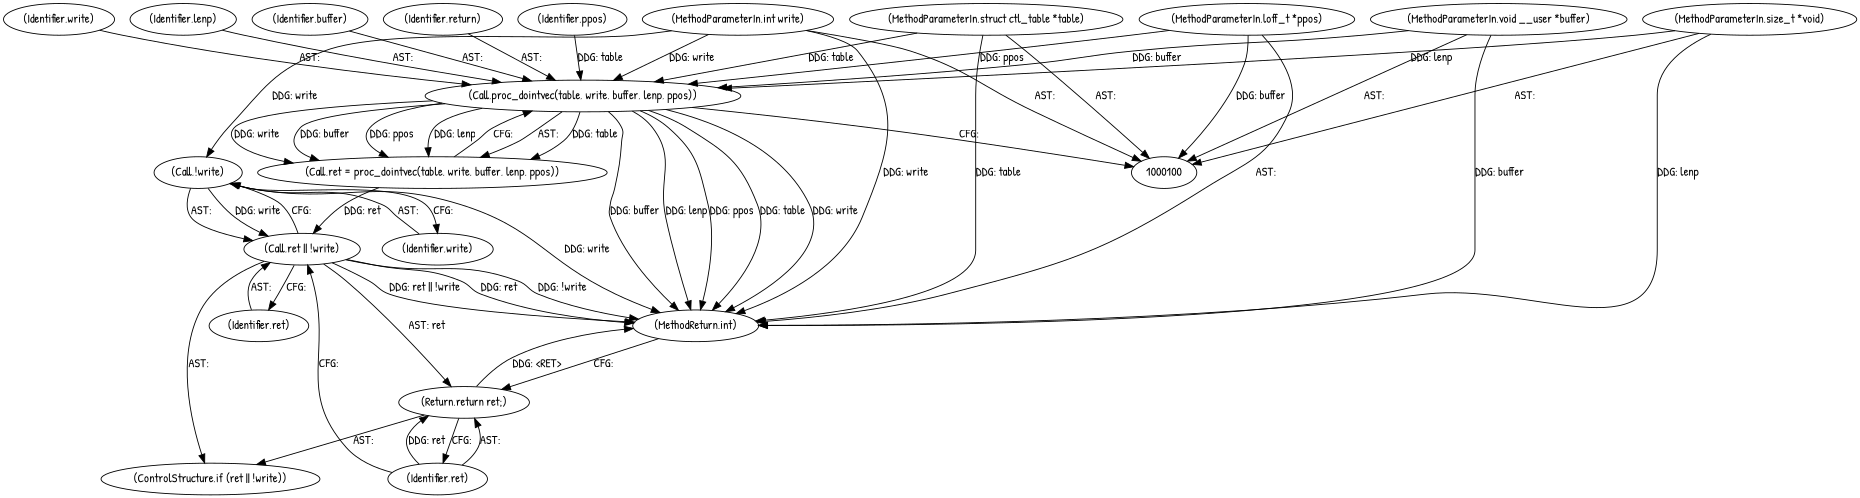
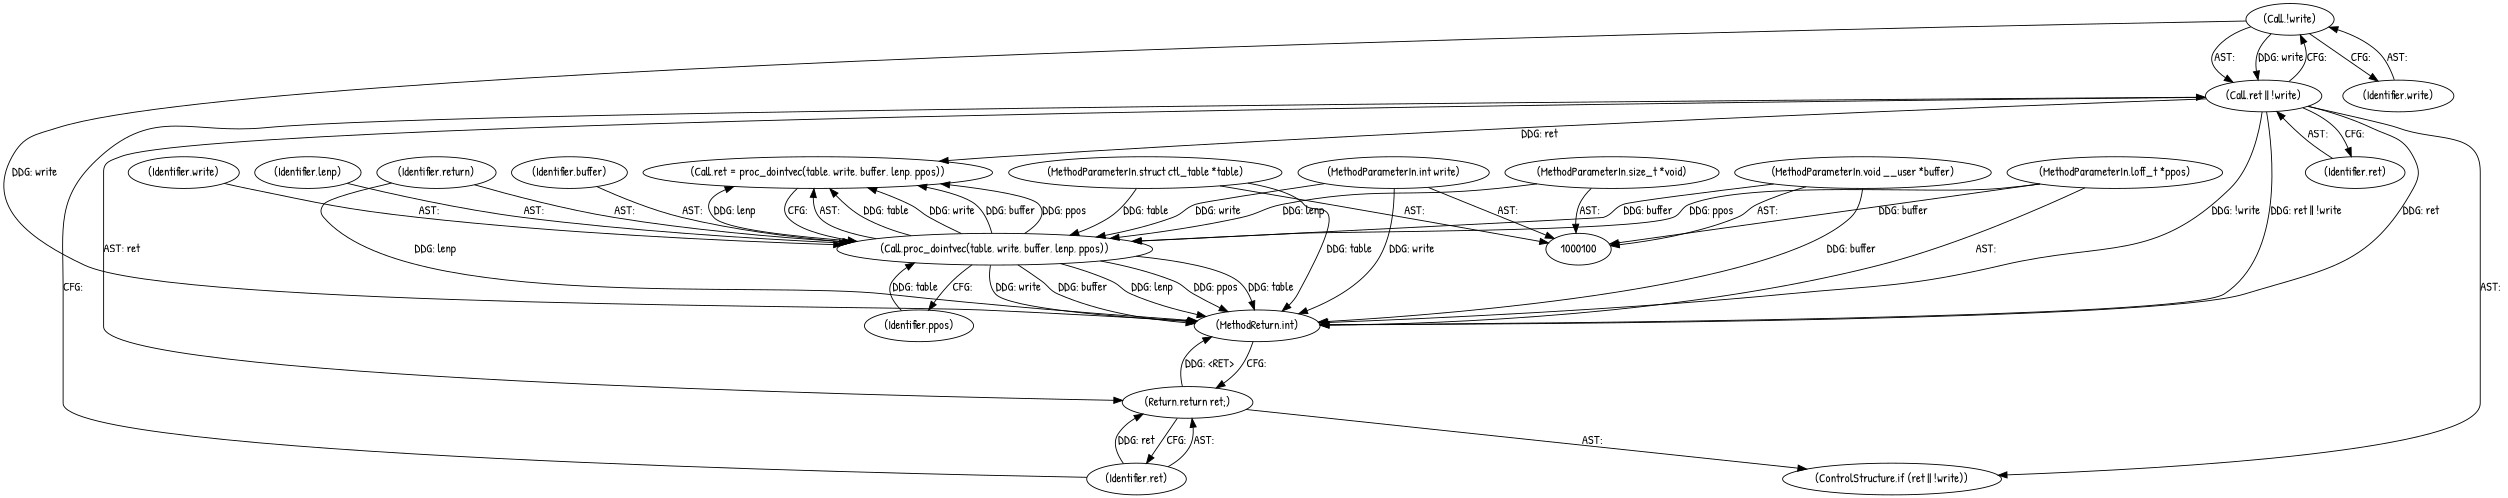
(421, 38) -> none
(909, 133) -> (951, 282)
(346, 203) -> (1577, 125)
(1409, 296) -> (707, 289)
